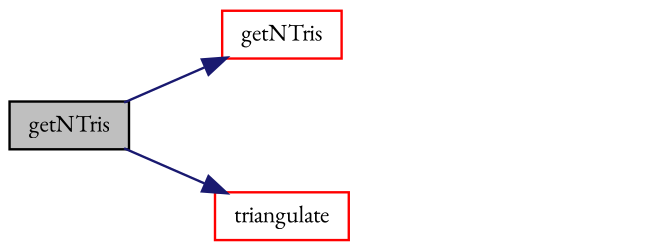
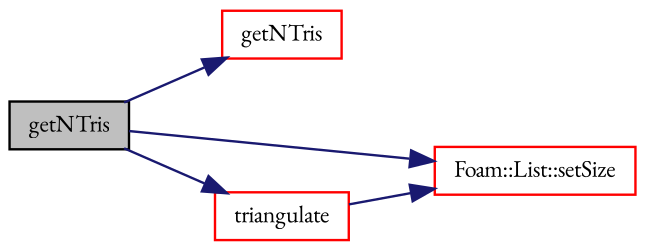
none -> (535, 171)
